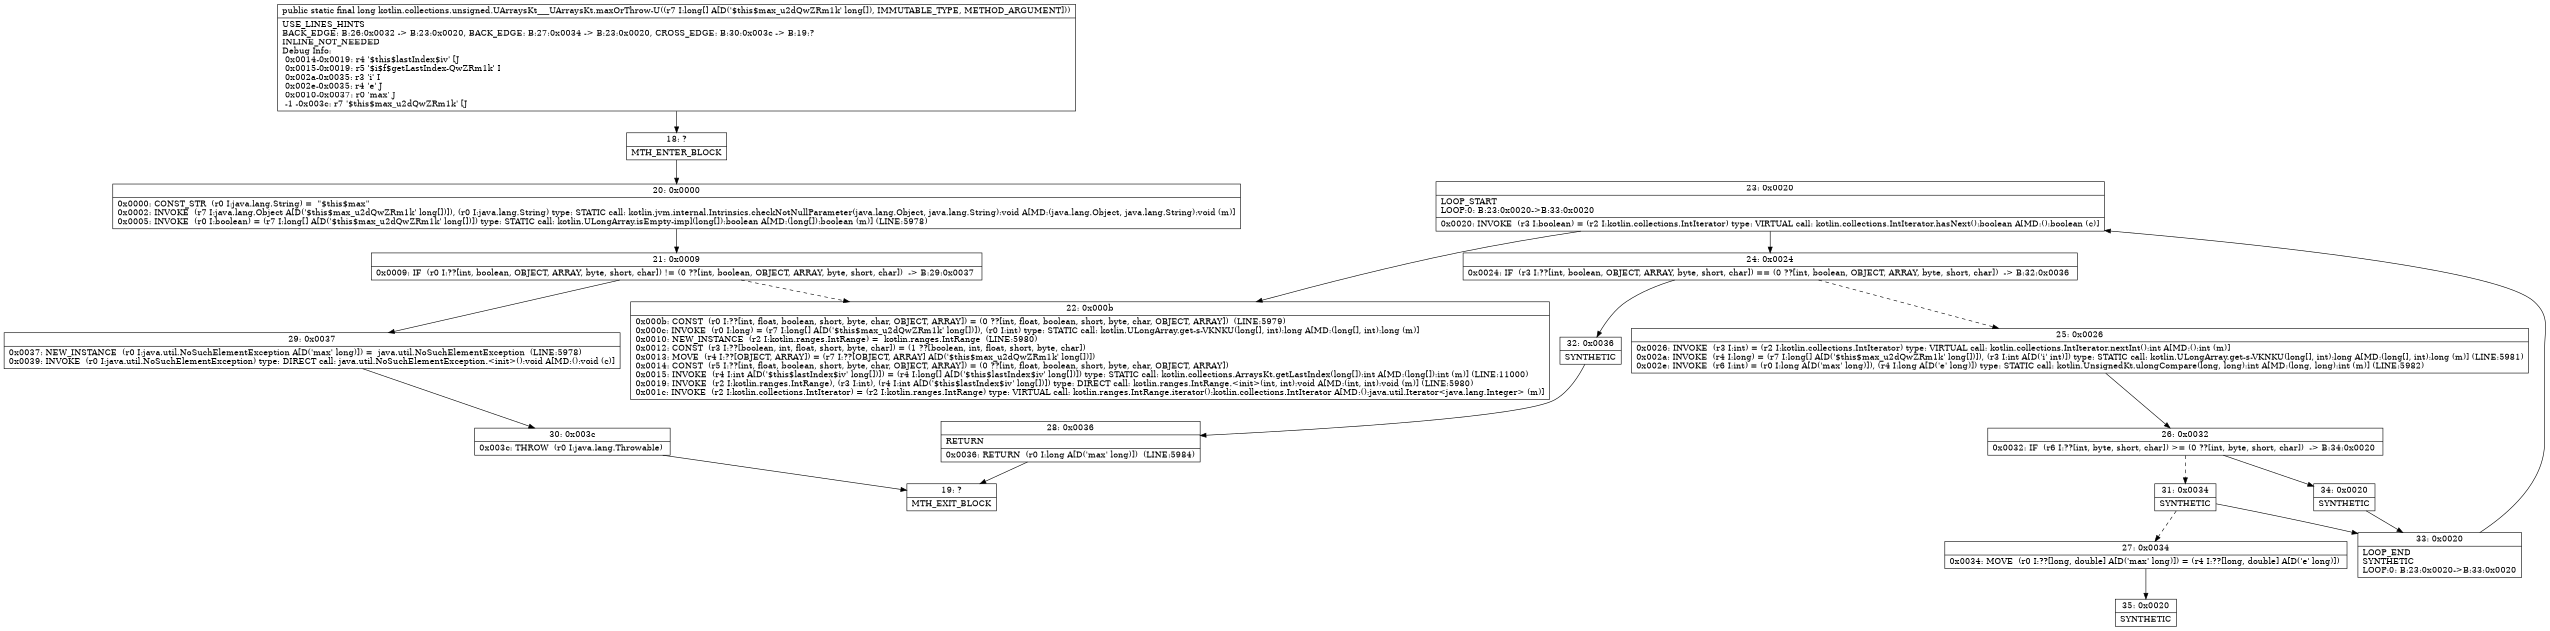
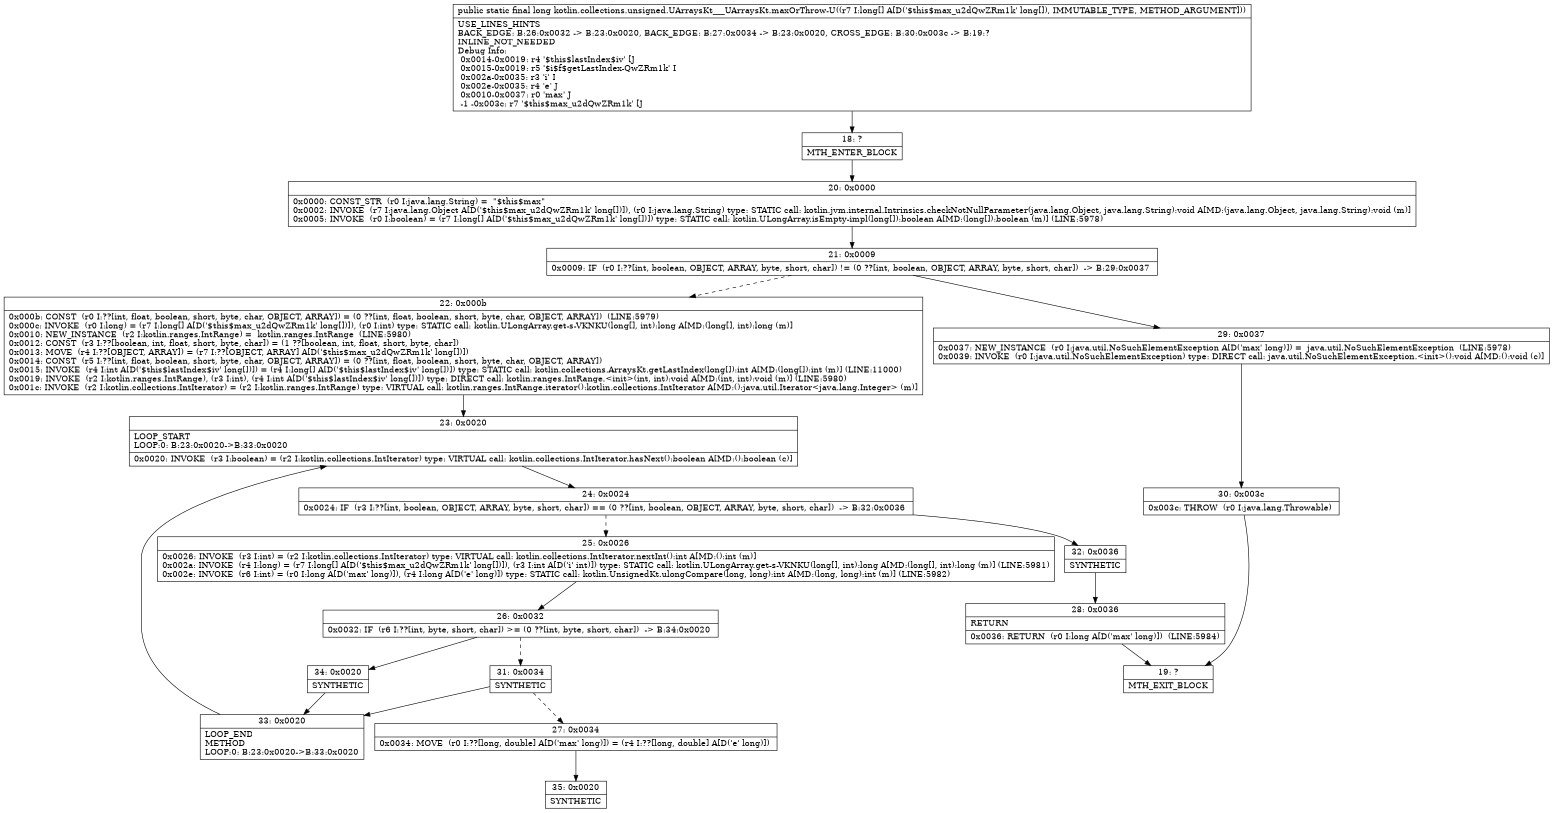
(1420, 261) -> (463, 403)
(2389, 562) -> (225, 743)
